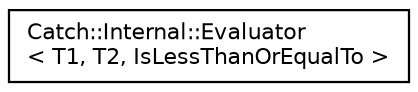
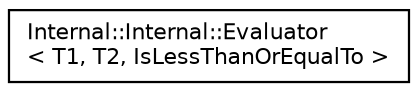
(209, 46) -> (209, 46)
